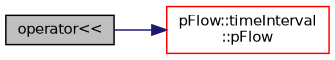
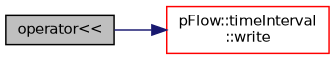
(248, 30) -> (248, 30)
